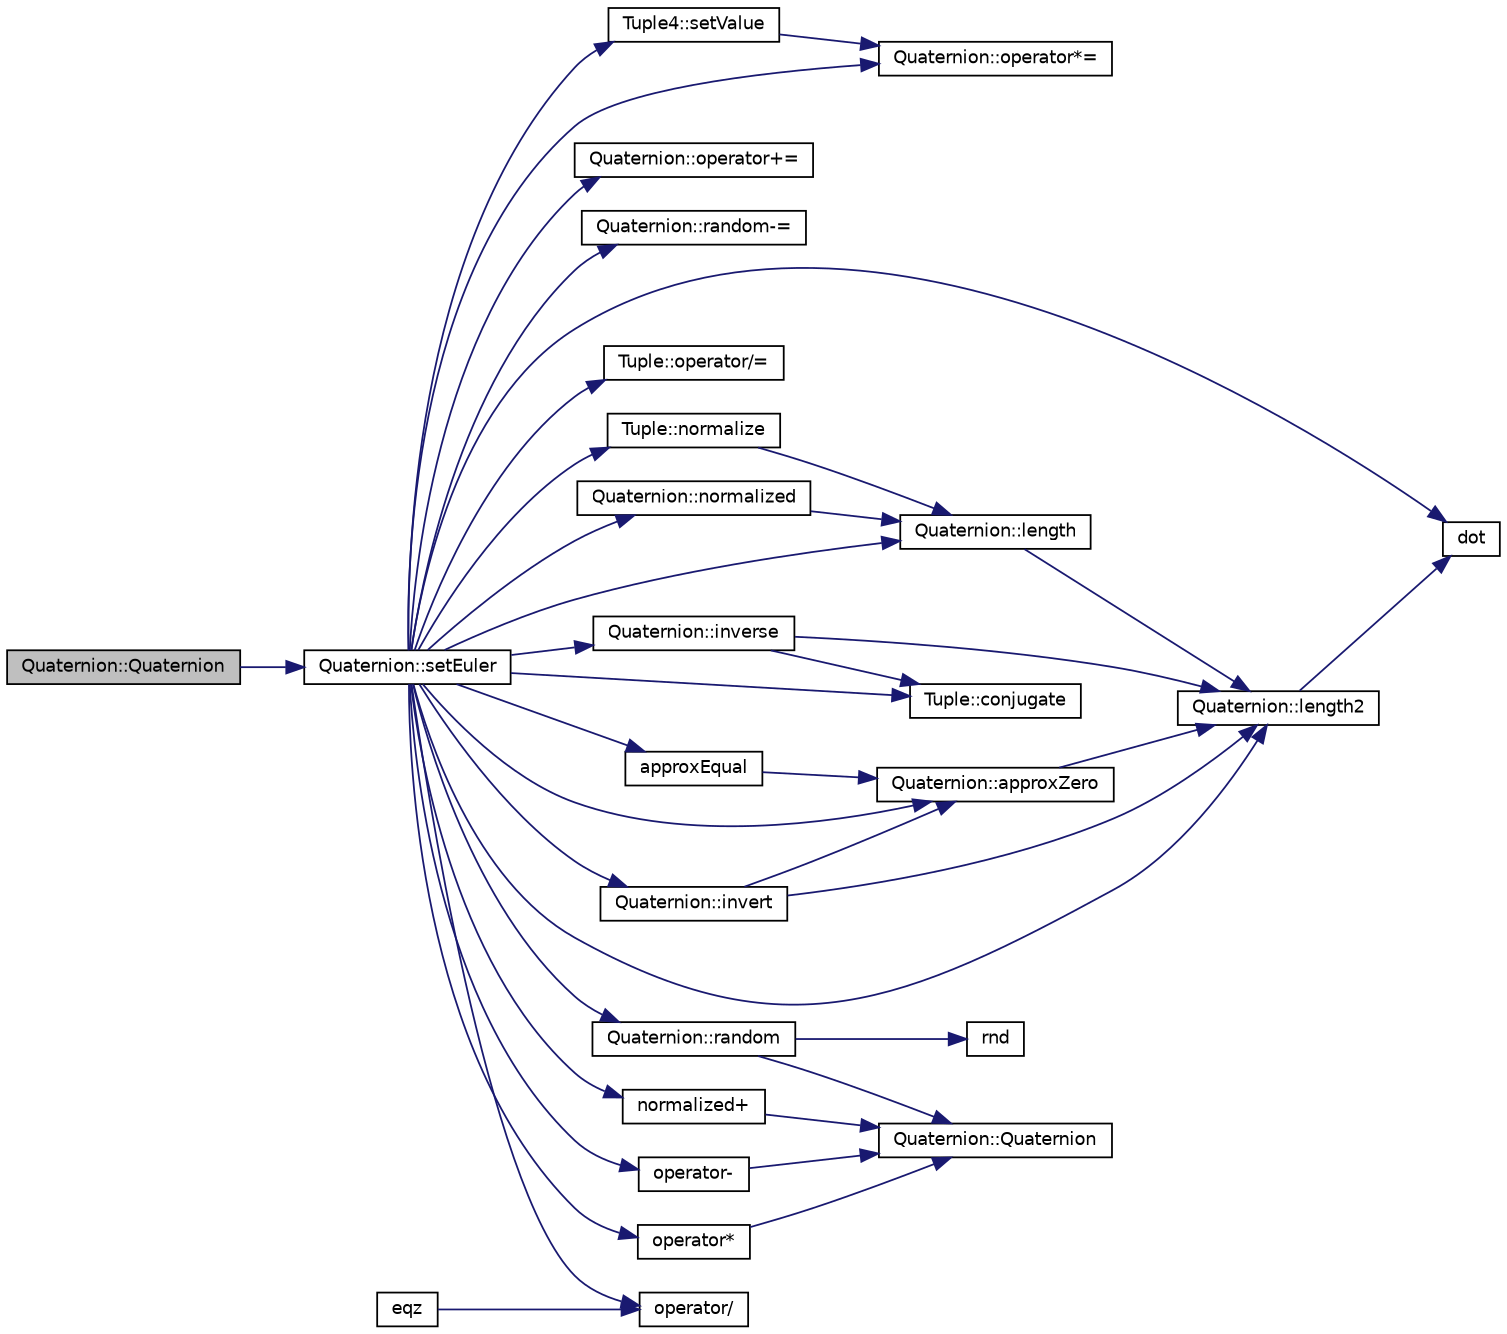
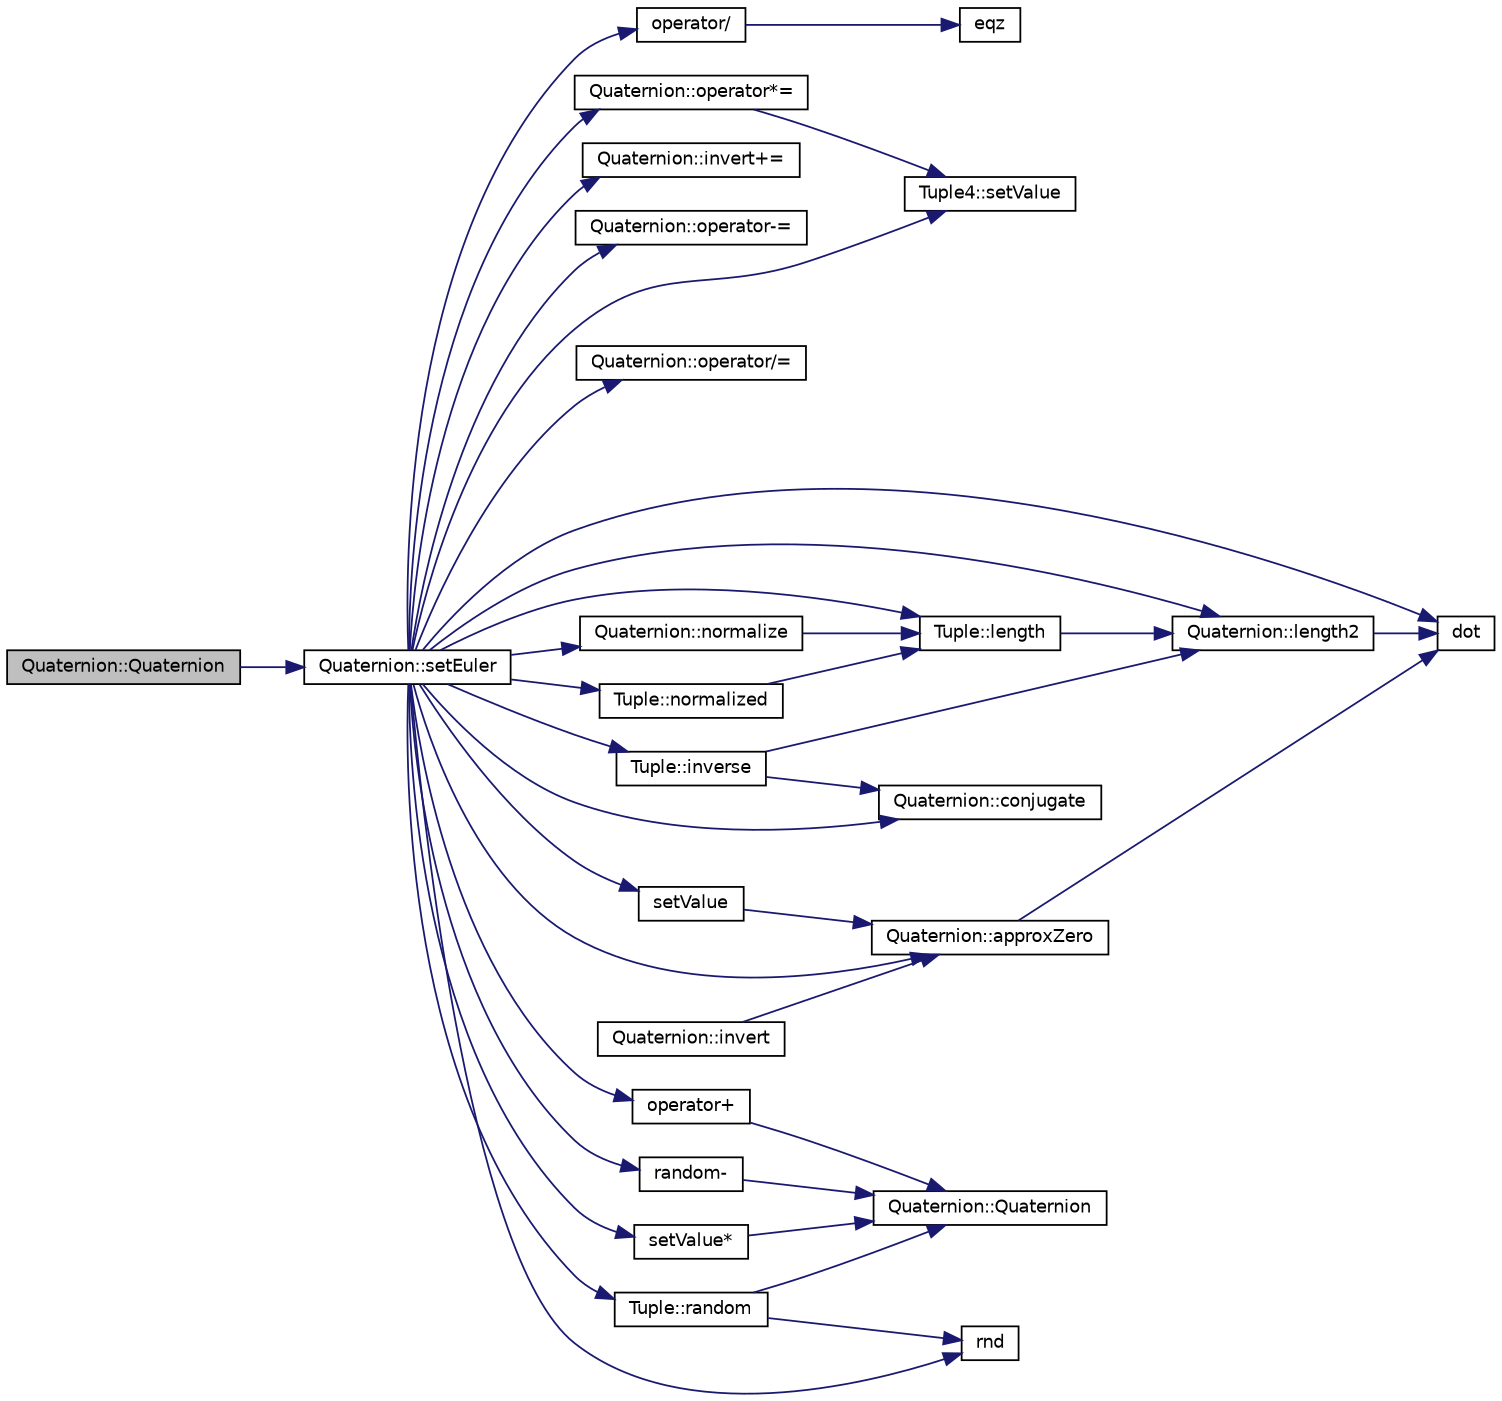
(820, 39) -> (842, 138)
(694, 160) -> (691, 160)
(694, 228) -> (691, 228)
(694, 363) -> (691, 363)
(694, 431) -> (691, 633)
(694, 498) -> (691, 701)
(995, 532) -> (990, 633)
(694, 633) -> (691, 769)
(995, 701) -> (990, 802)
(1128, 749) -> (1221, 790)
(694, 769) -> (691, 904)
(502, 795) -> (502, 1211)
(1028, 849) -> none
(694, 1039) -> (691, 1309)
(694, 1107) -> (691, 1107)
(694, 1174) -> (691, 1174)
(694, 1242) -> (691, 1242)
(529, 1309) -> (844, 25)
